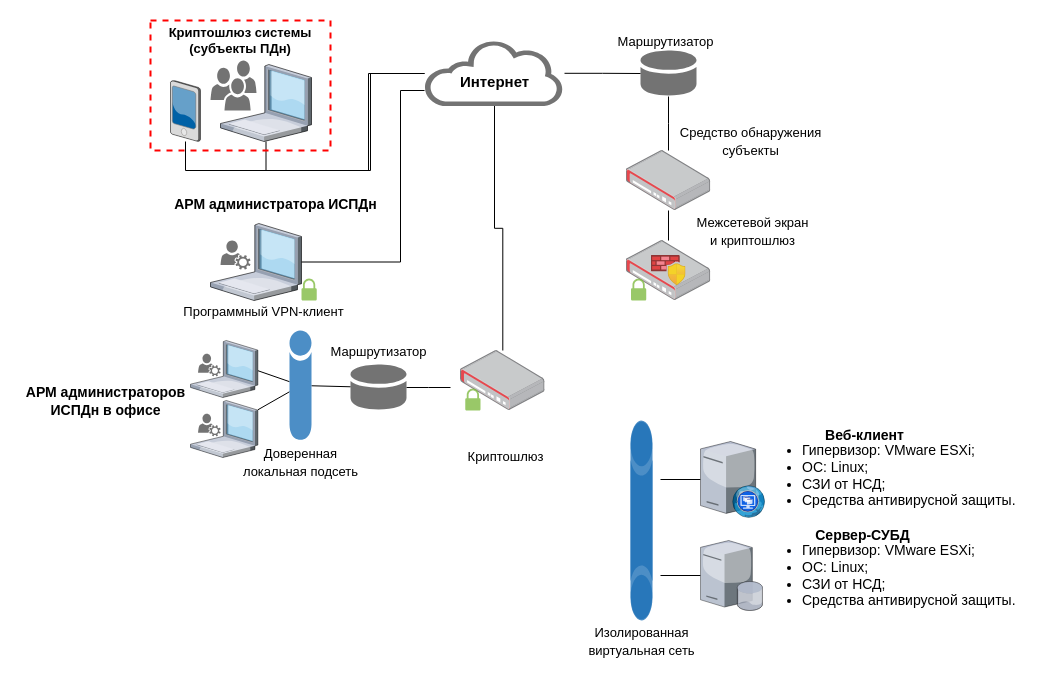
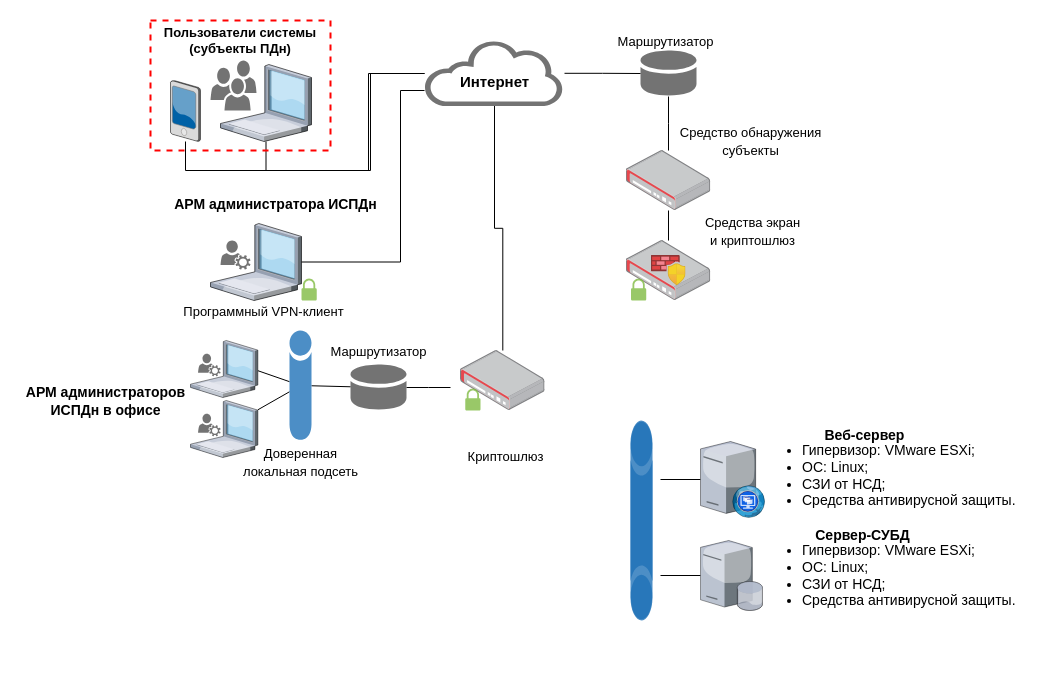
(241, 40) -> (241, 40)
(753, 231) -> (753, 231)
(863, 435) -> (863, 435)
(642, 641) -> none
